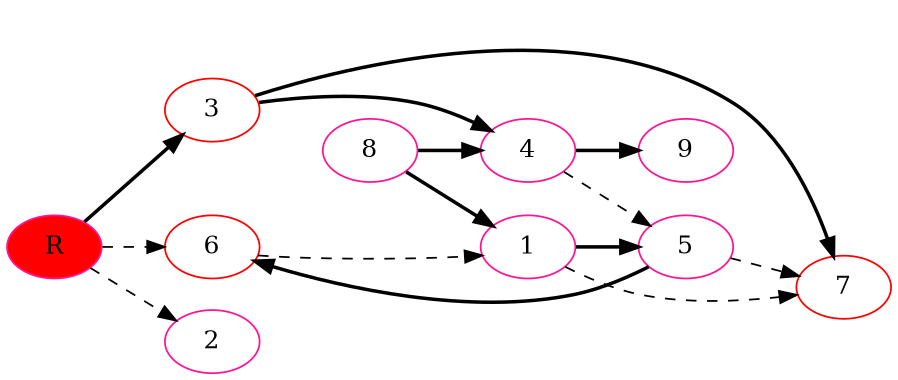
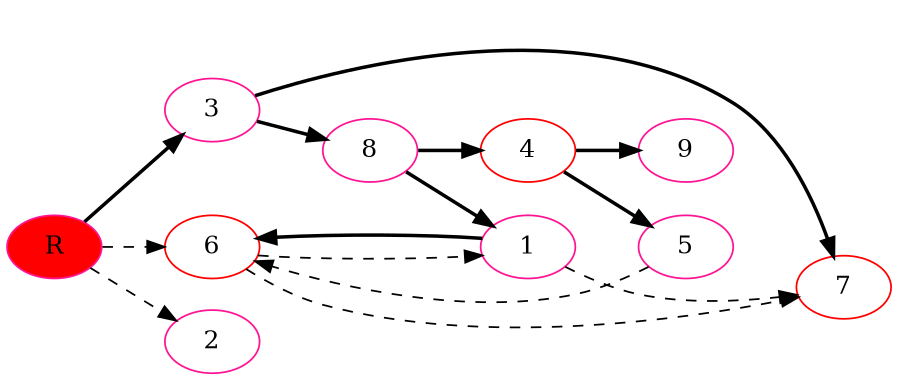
(369, 97) -> (283, 128)
(212, 110) -> (212, 110)
(528, 150) -> (528, 150)
(600, 194) -> (600, 194)
(598, 247) -> (379, 235)
(756, 265) -> (509, 327)
(461, 301) -> (461, 301)
